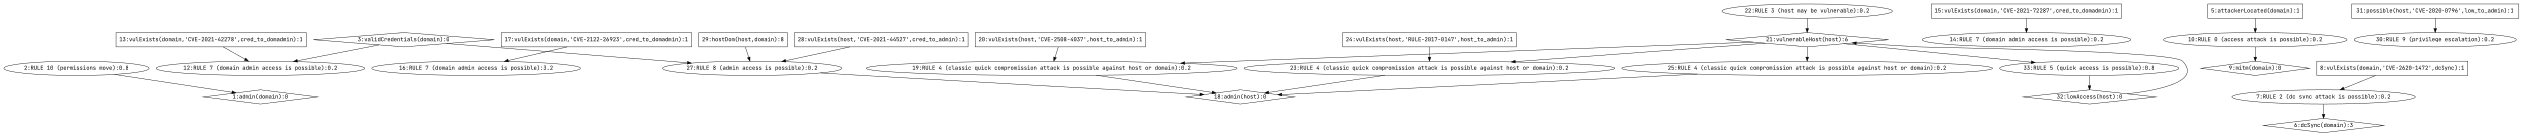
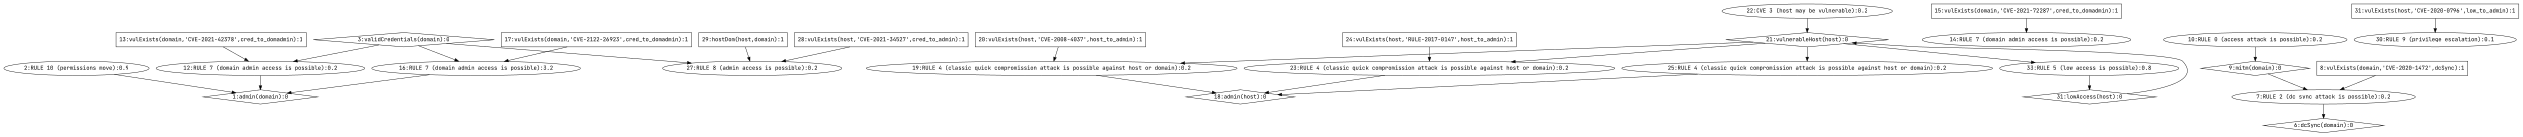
(1807, 11) -> (1807, 11)
(2255, 11) -> none
(2435, 11) -> (2435, 11)
(211, 40) -> (211, 40)
(743, 40) -> (743, 40)
(881, 40) -> (881, 40)
(1060, 40) -> (1060, 40)
(1807, 40) -> (1807, 40)
(2435, 40) -> (2435, 40)
none -> (437, 53)
(77, 68) -> (77, 68)
(2089, 68) -> (2089, 68)
(2392, 68) -> (2392, 68)
none -> (260, 81)
none -> (2286, 81)
none -> (360, 84)
(1010, 84) -> none
(2090, 97) -> (2090, 97)
(2324, 126) -> (2324, 126)
